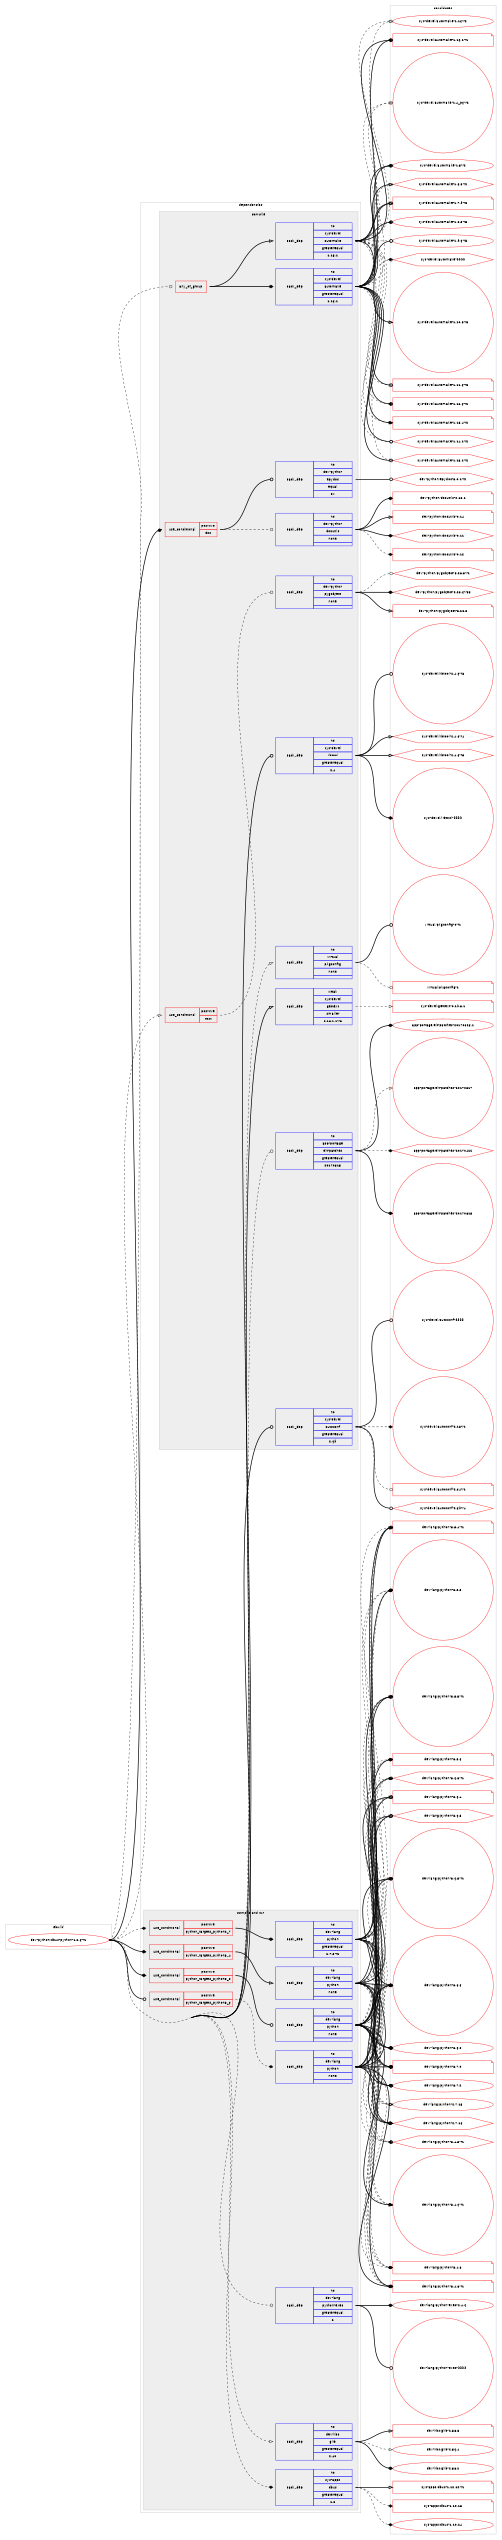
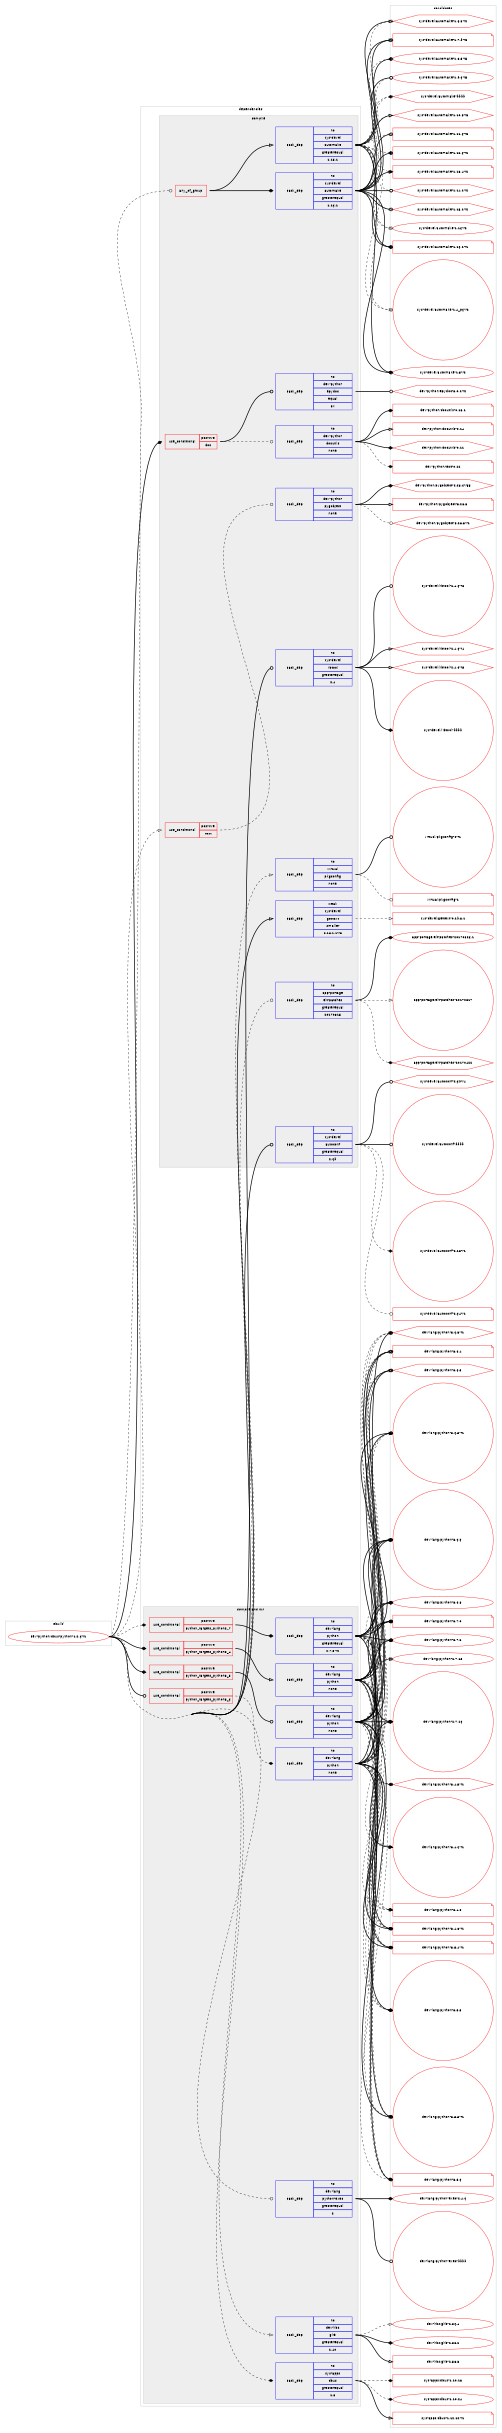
(443, 322) -> (443, 115)
(443, 555) -> (443, 467)
(443, 1214) -> none
(443, 2123) -> (443, 1722)
